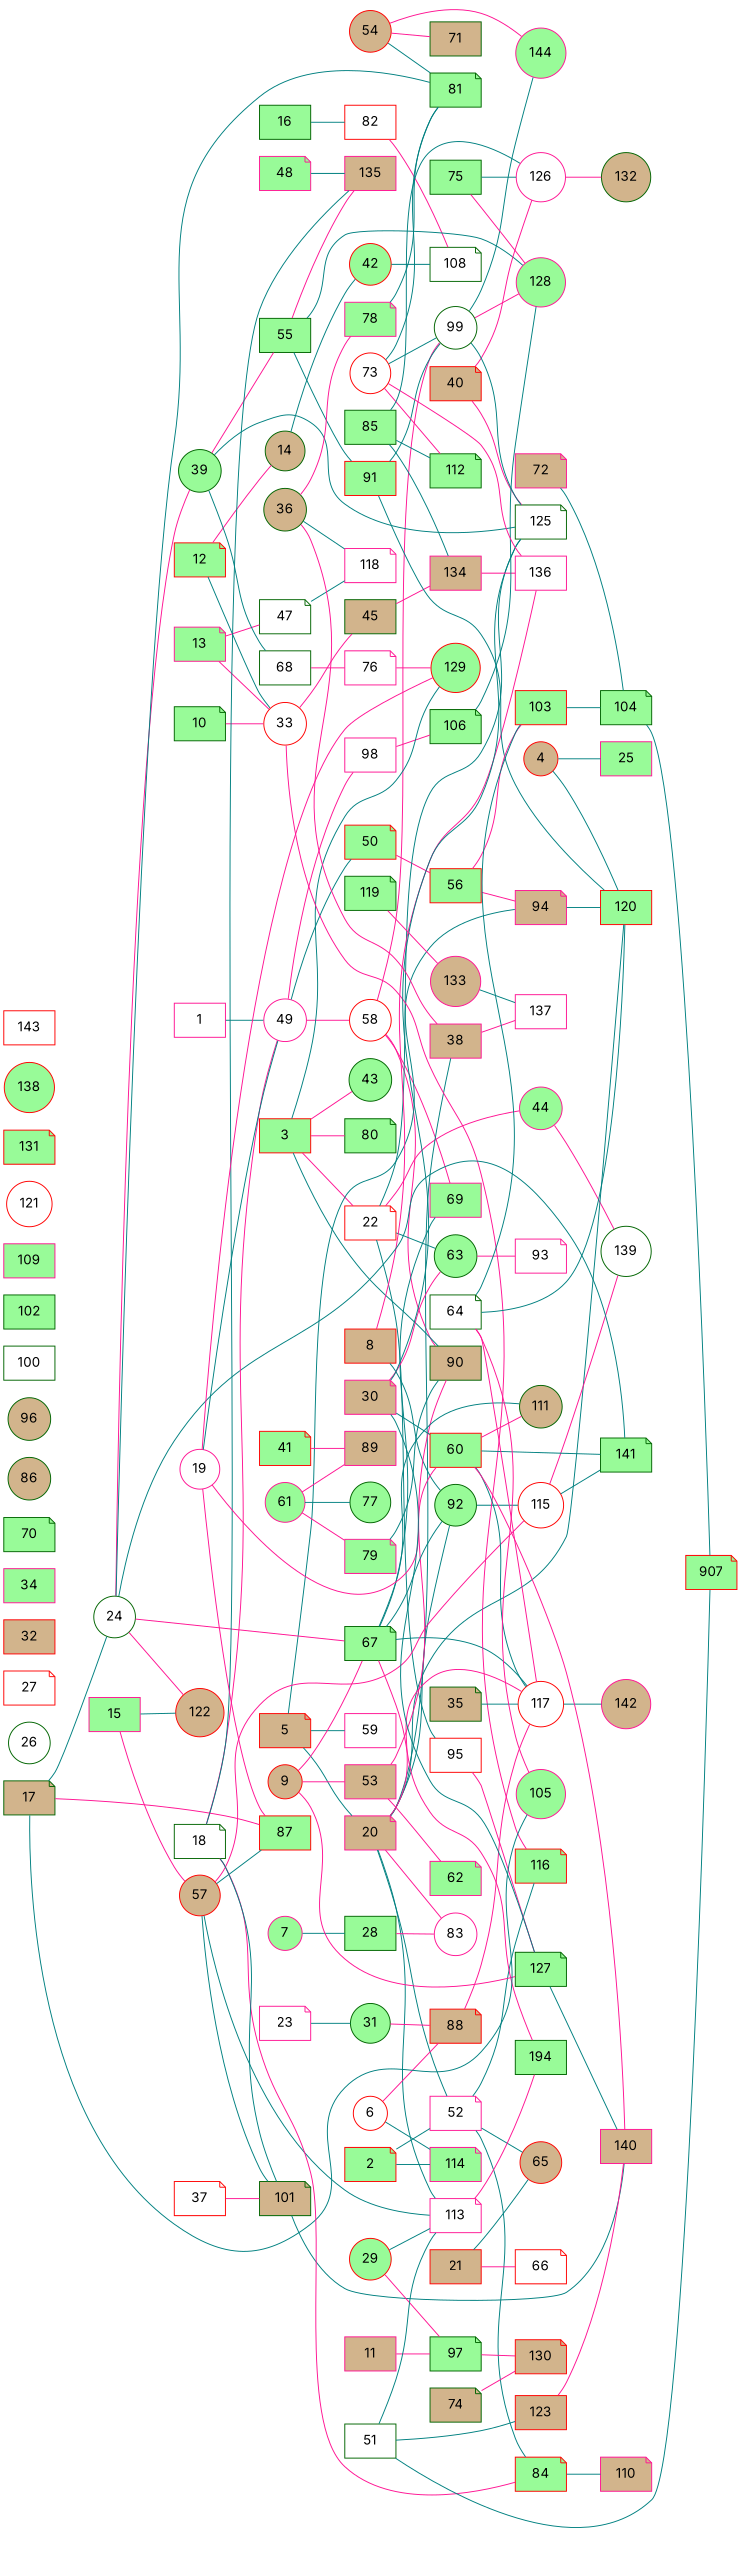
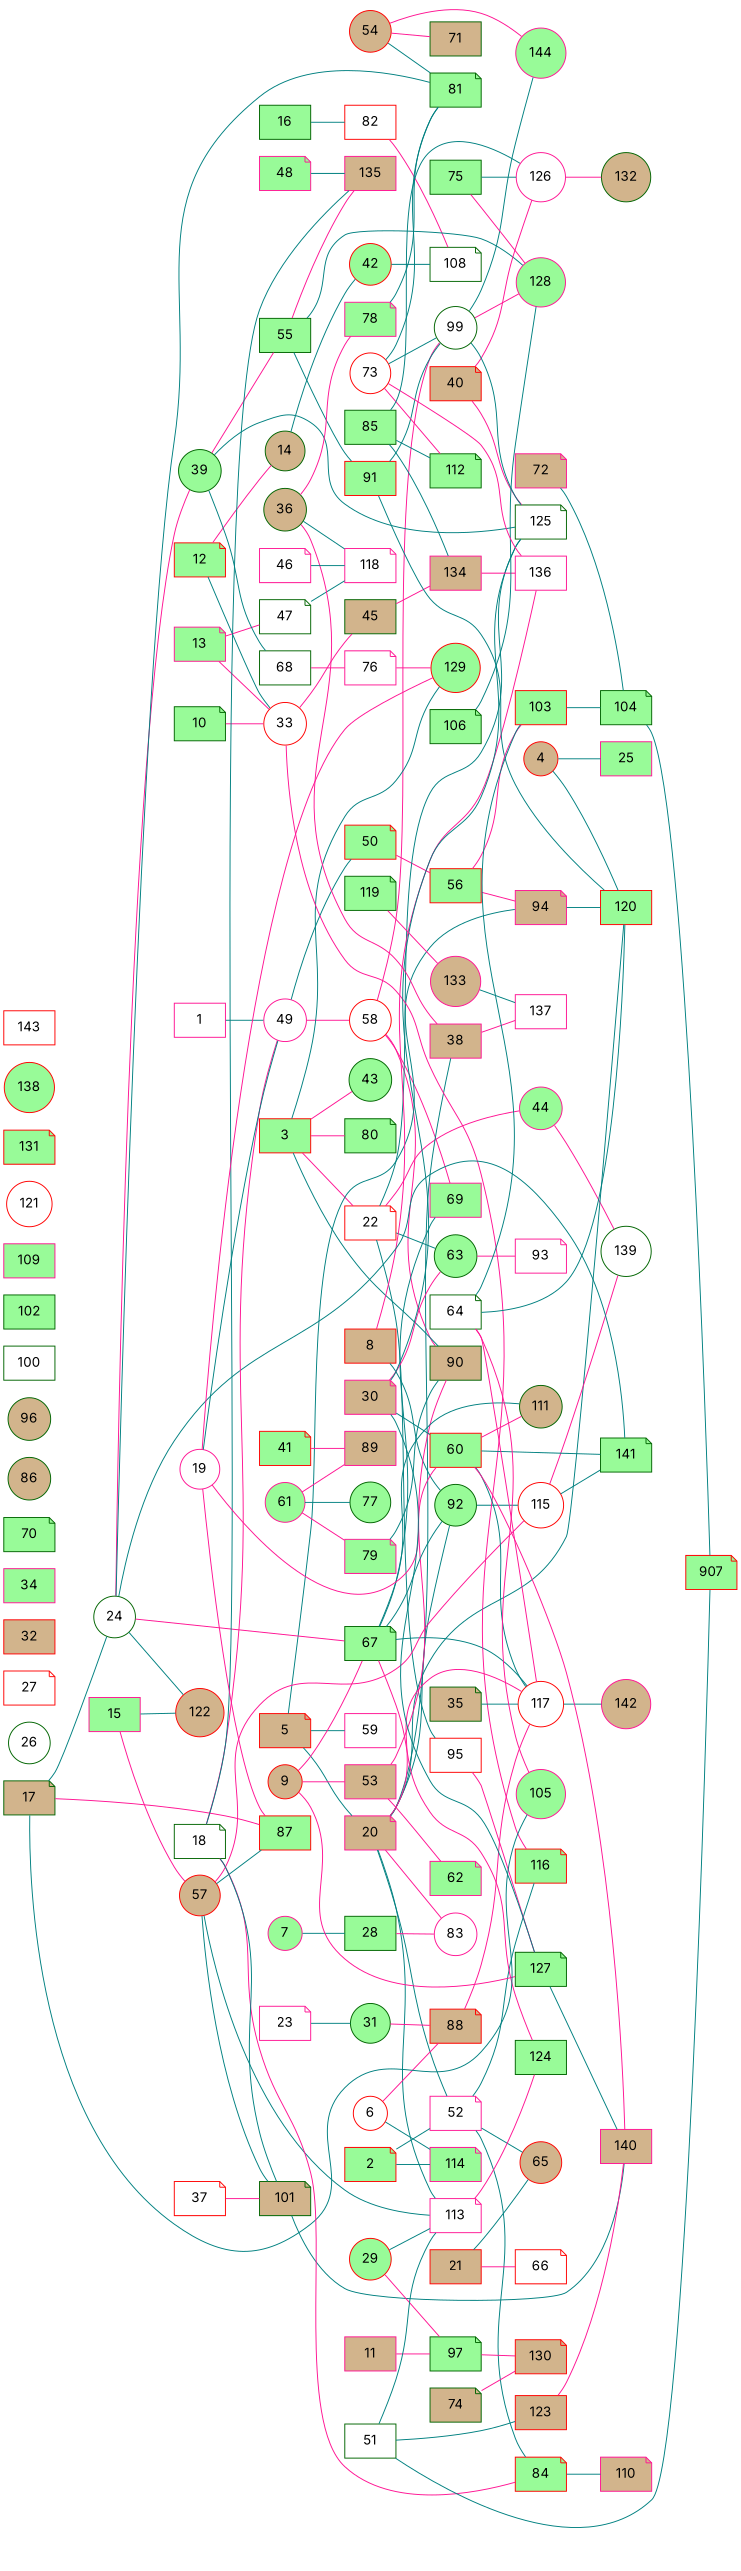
none -> (285, 566)
(370, 755) -> none
(156, 1664) -> (156, 1664)
(541, 2057) -> (541, 2057)
